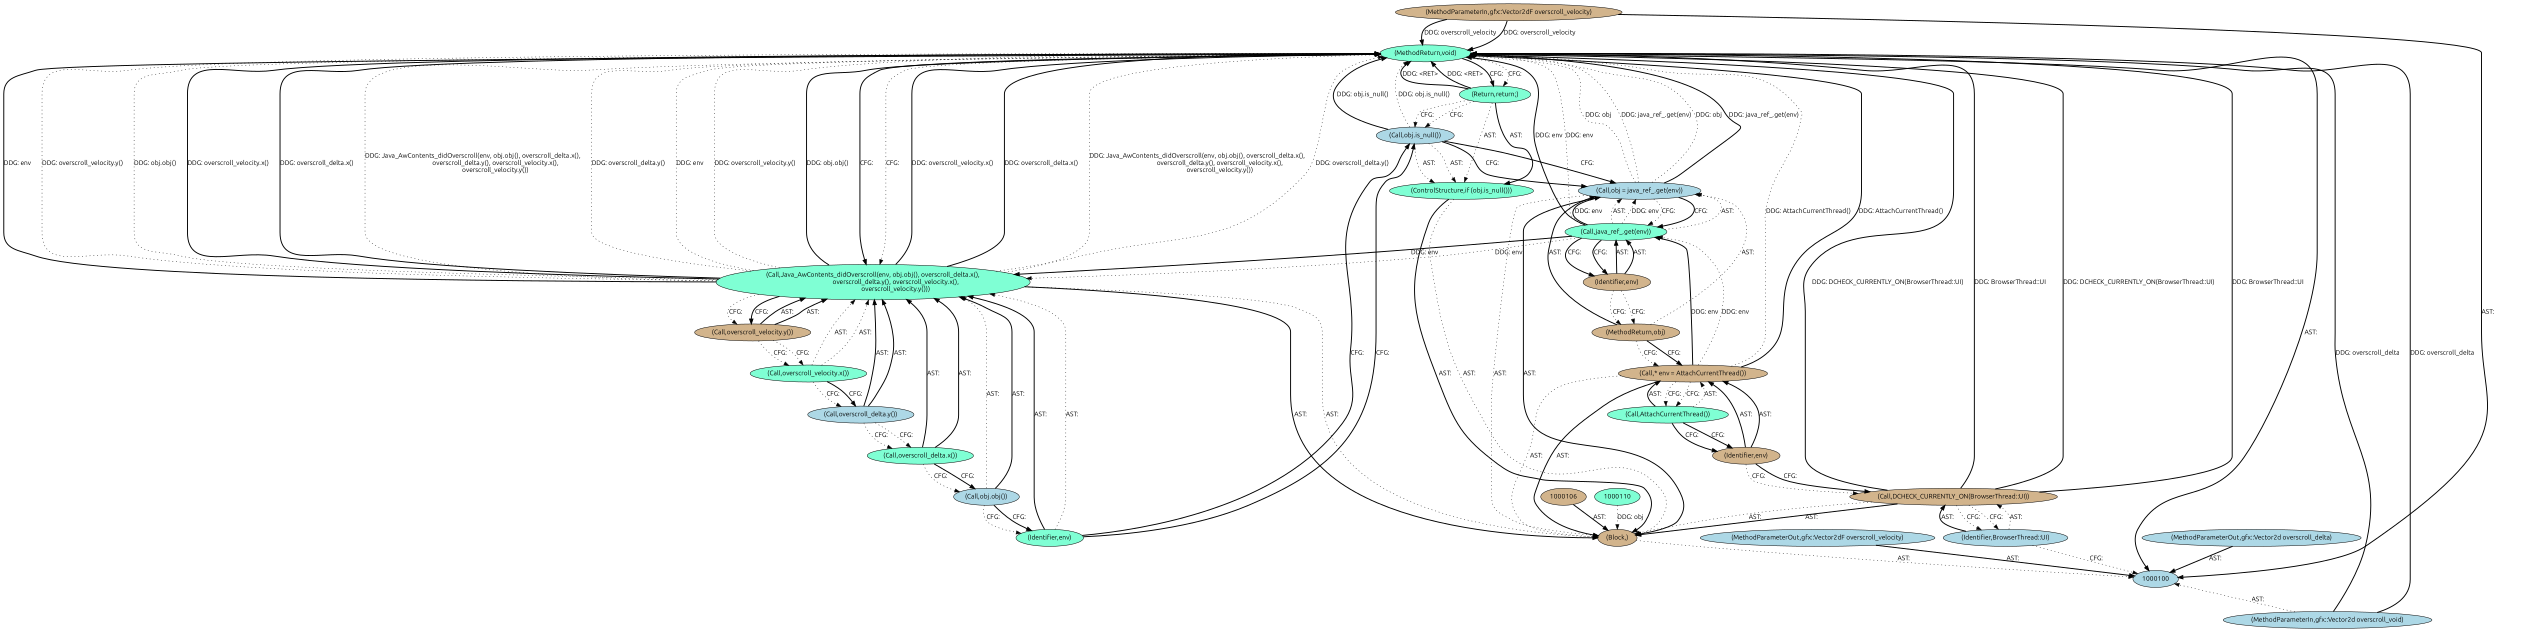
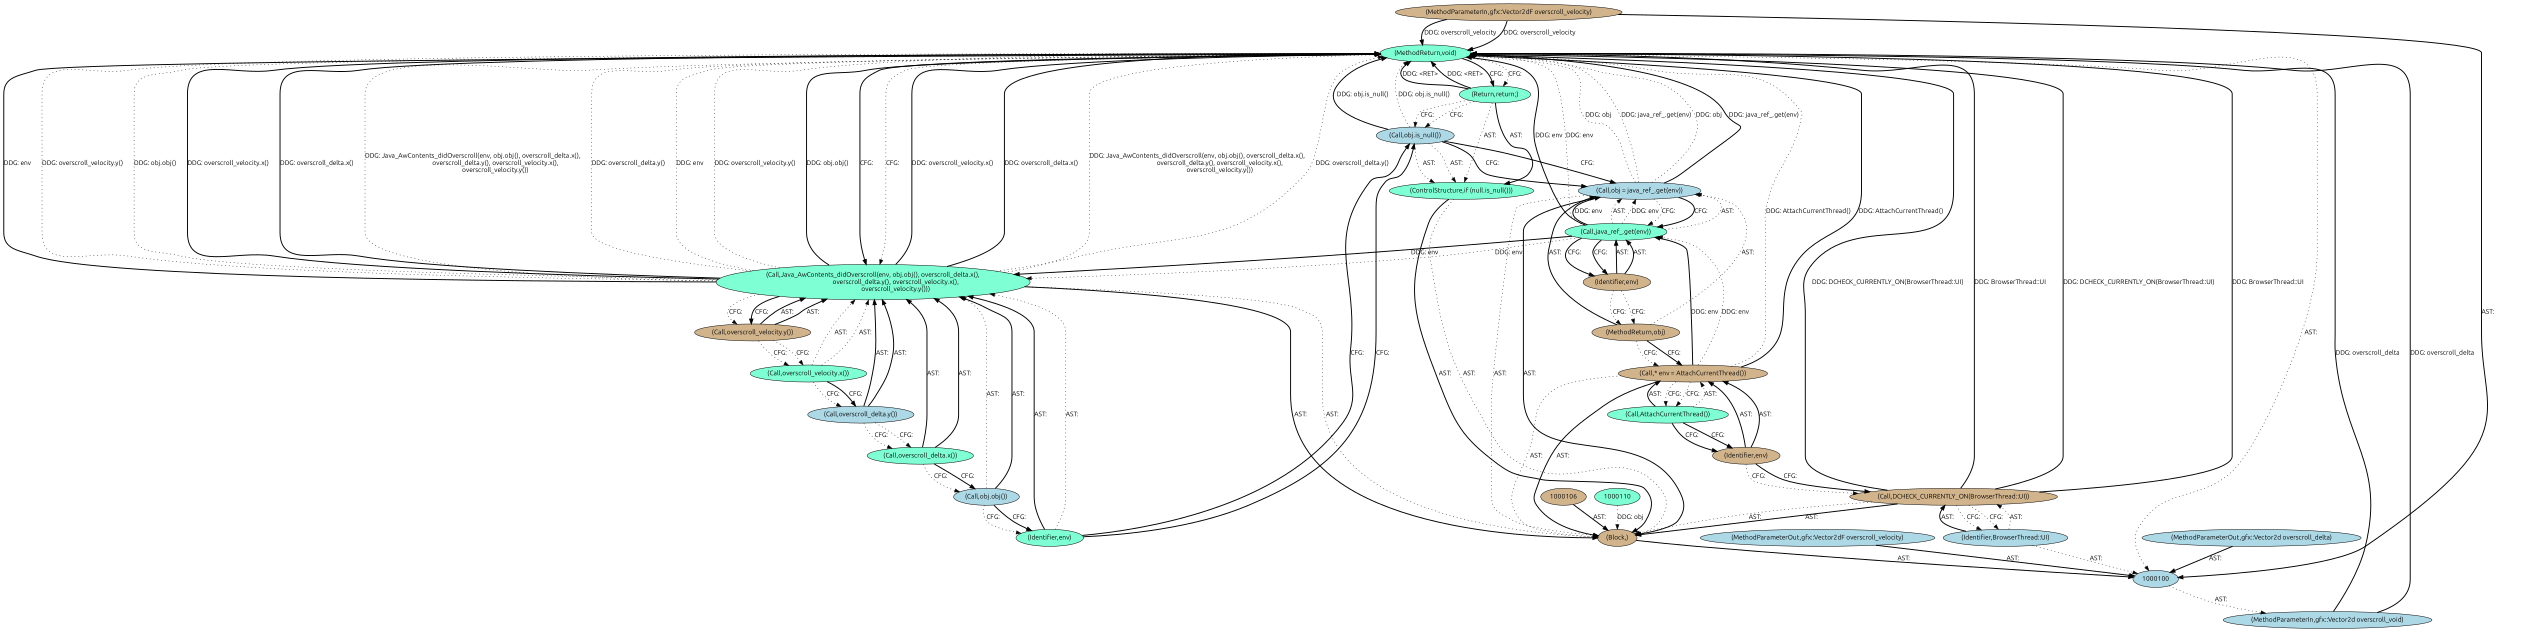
(2181, 70) -> (2181, 70)
(1462, 191) -> (1462, 191)
(2097, 558) -> (2097, 558)
(1882, 561) -> (1882, 561)
(2237, 598) -> (2214, 603)
